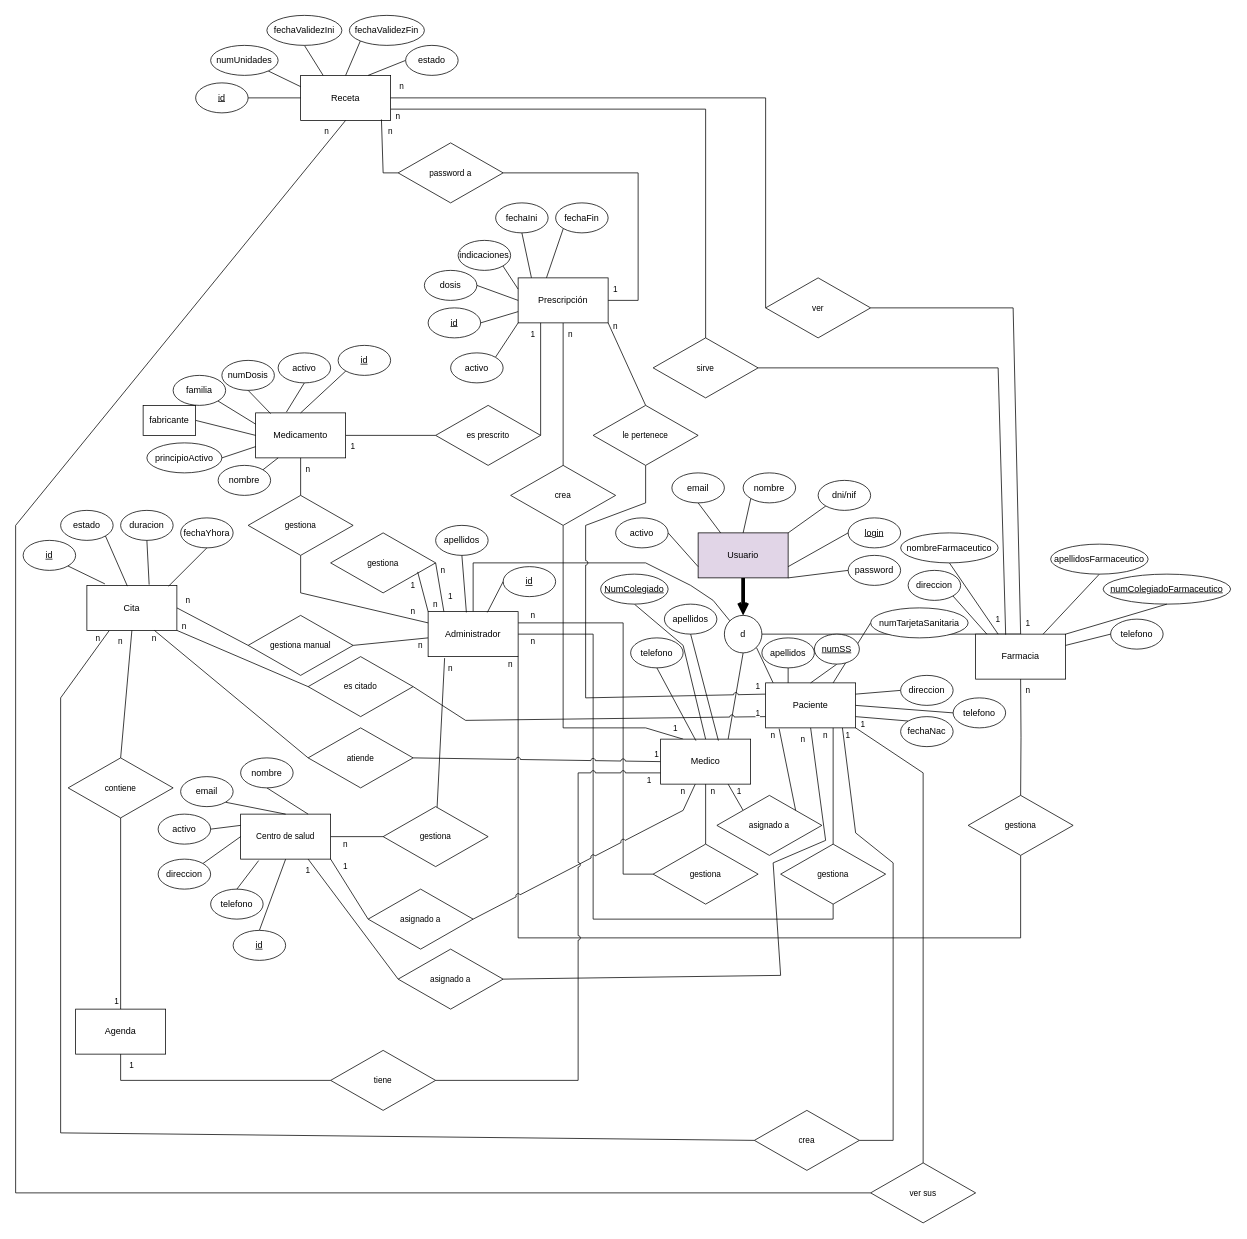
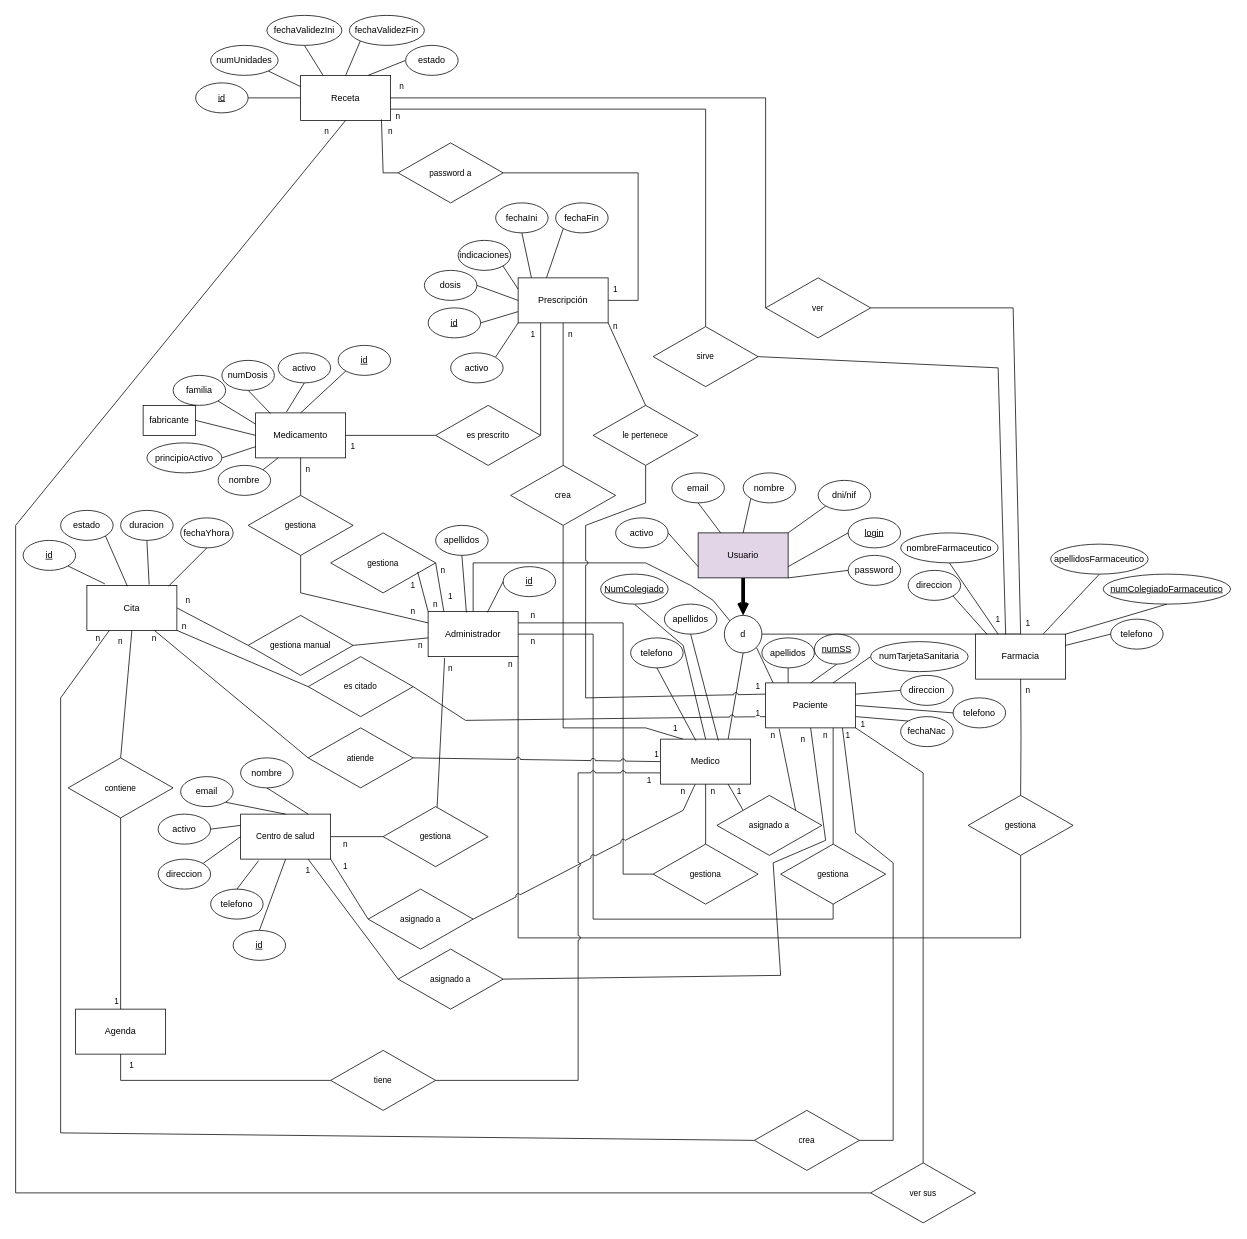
(705, 368) -> (705, 357)
(919, 623) -> (919, 657)
